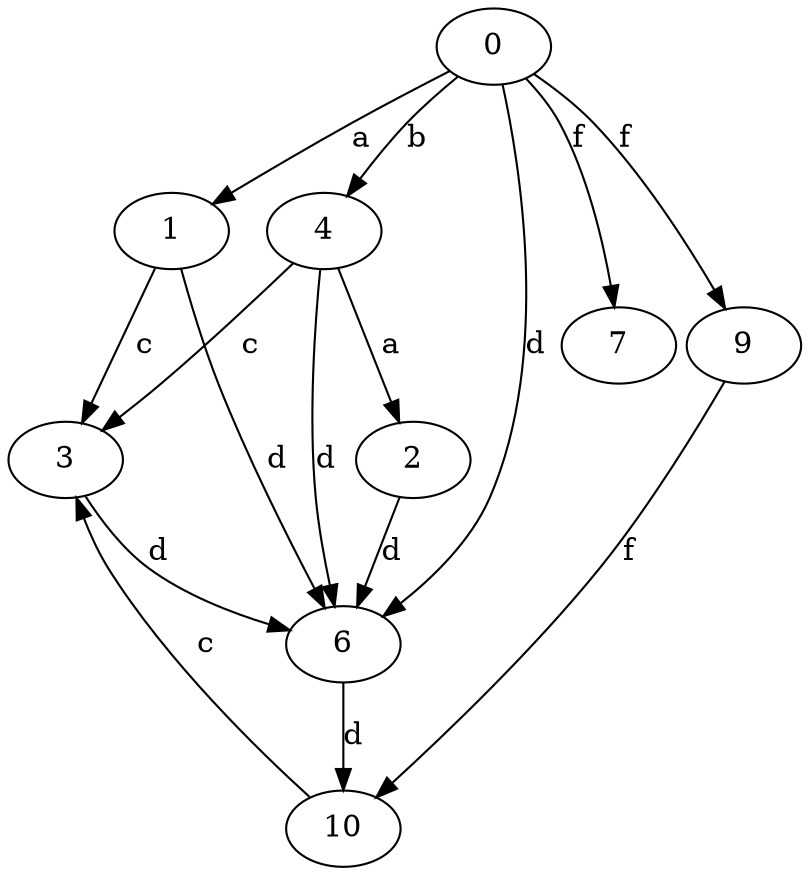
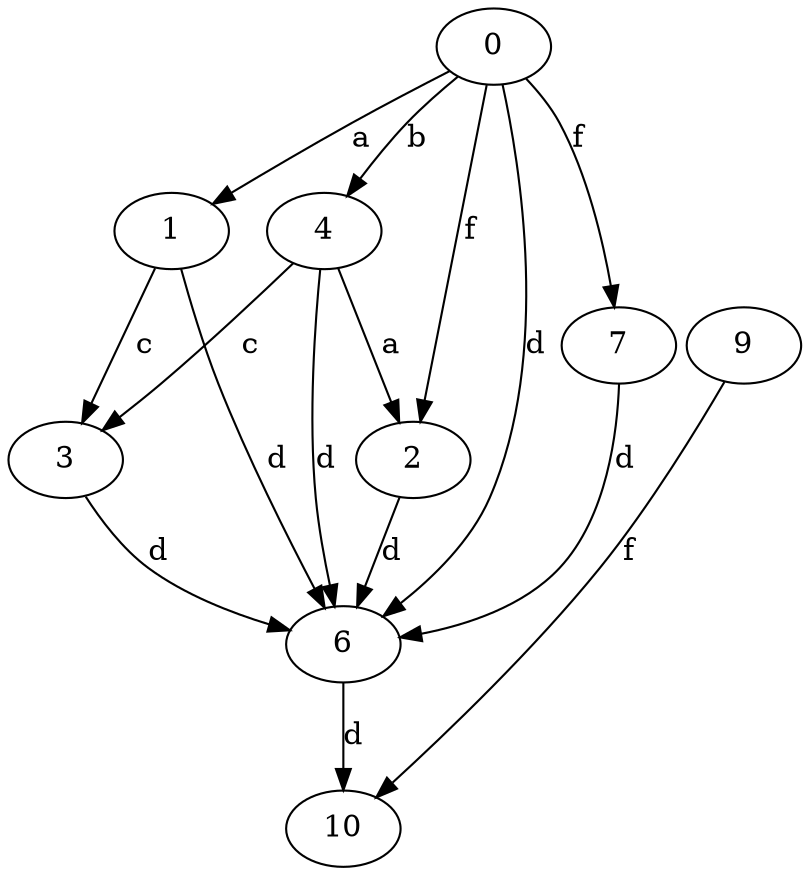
(636, 172) -> (456, 243)
none -> (572, 552)
(183, 668) -> none
